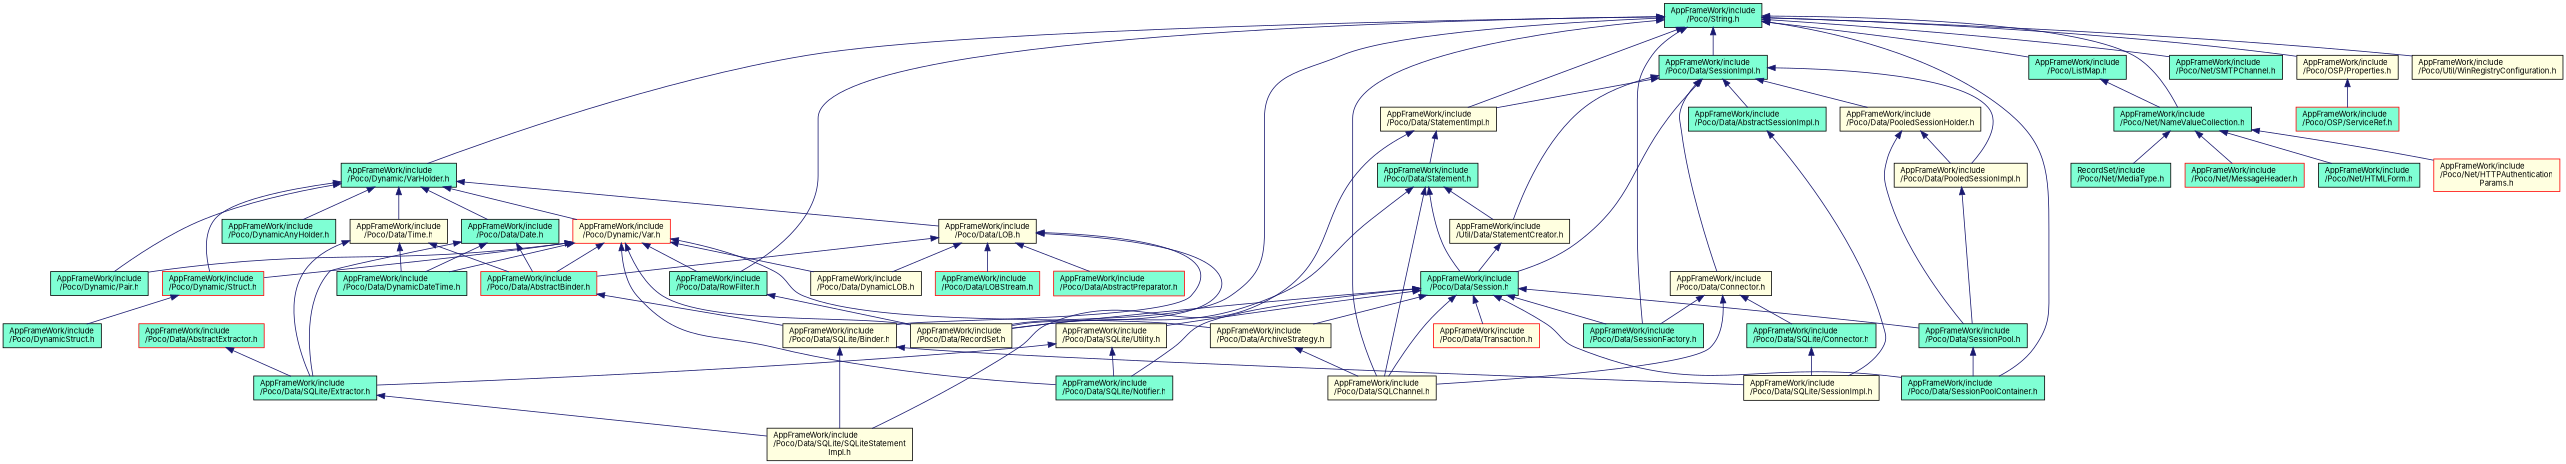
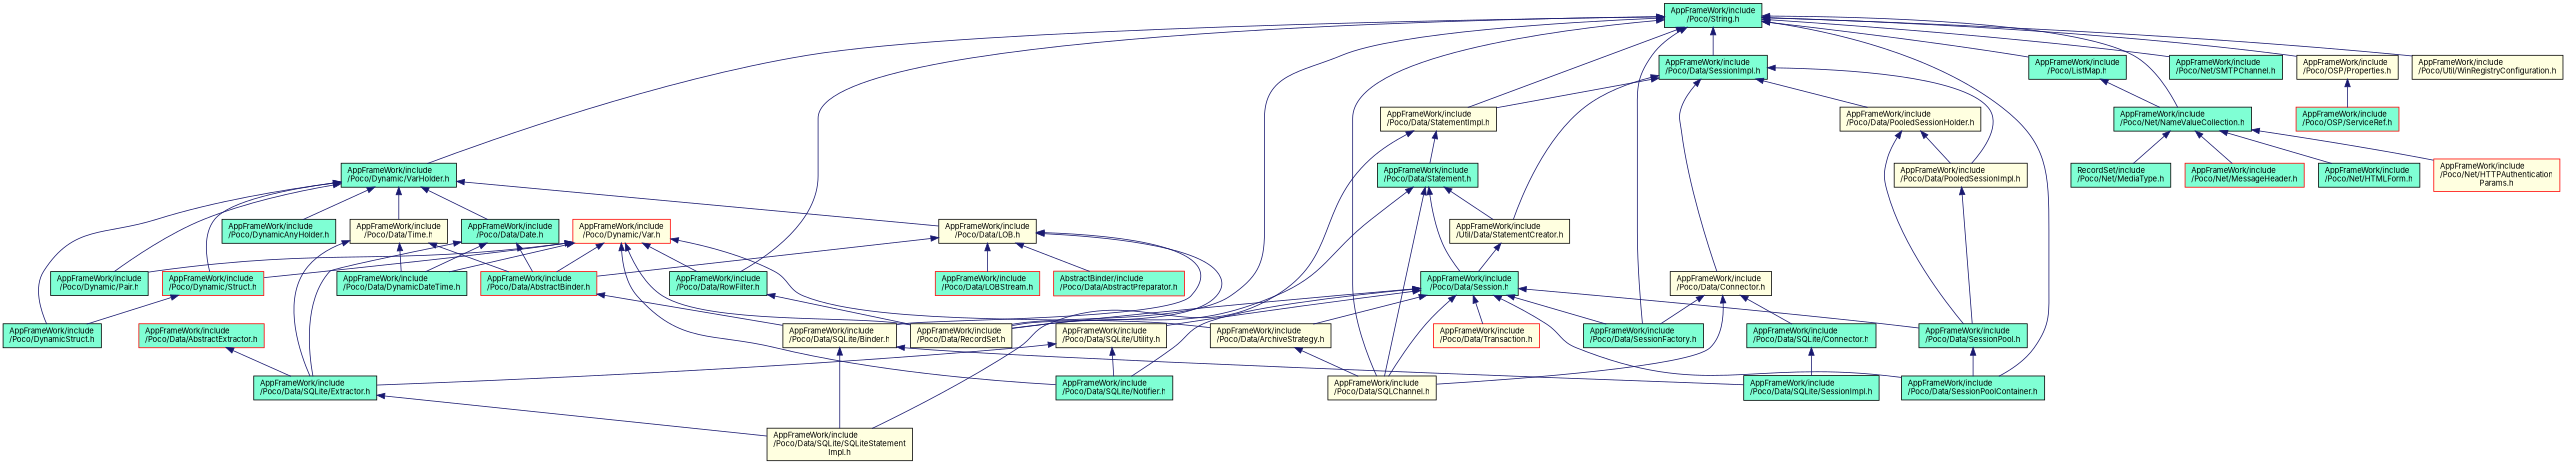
(1757, 119) -> none
(1622, 195) -> none
(514, 204) -> (155, 220)
(866, 284) -> none
(1119, 284) -> (1119, 284)
(1811, 388) -> (1811, 388)
